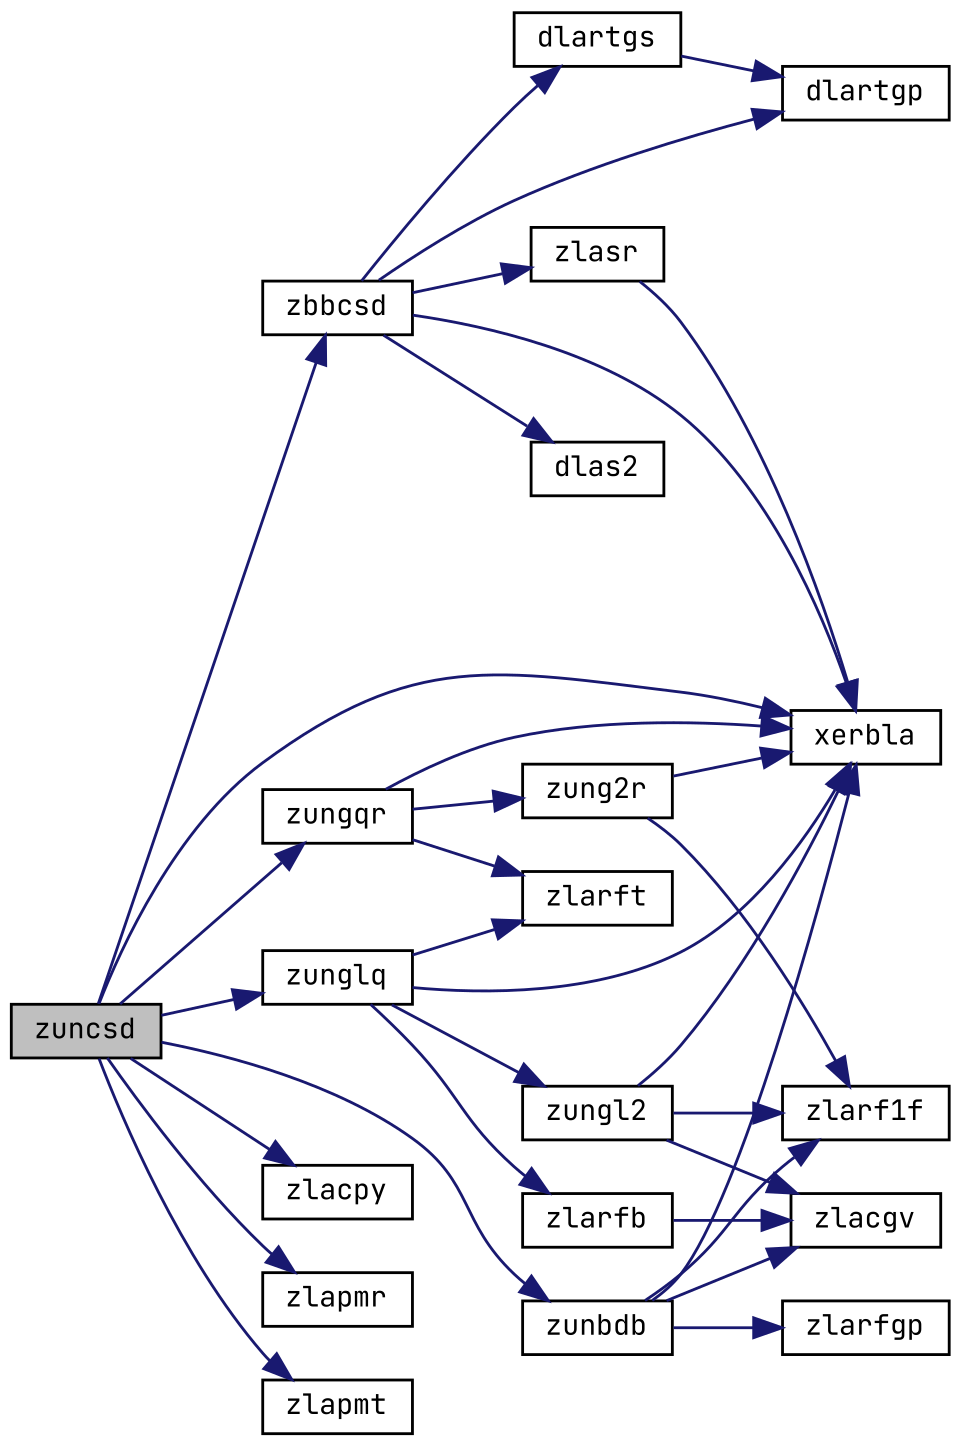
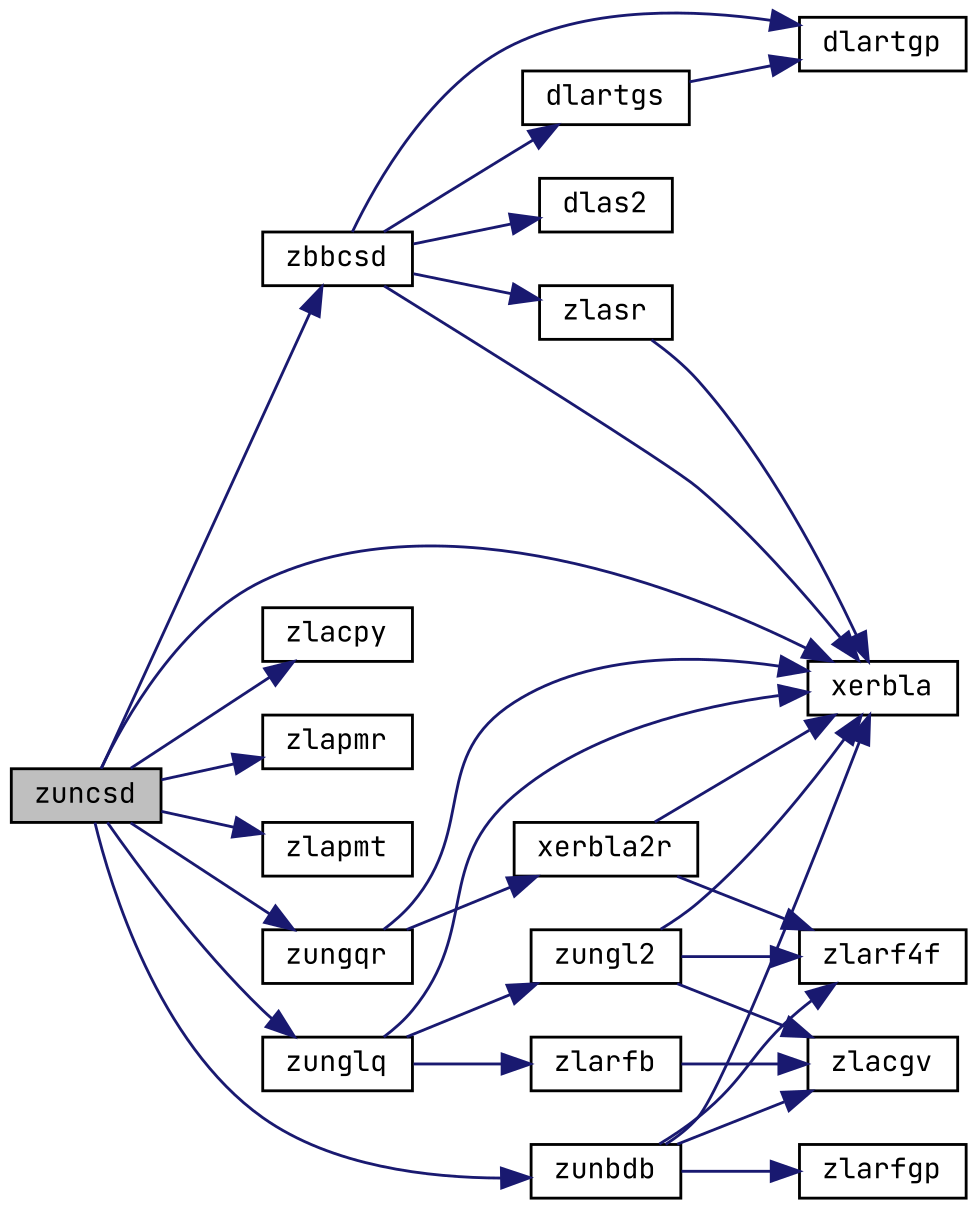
(597, 791) -> (606, 849)
(597, 898) -> none
(866, 1113) -> (883, 957)
